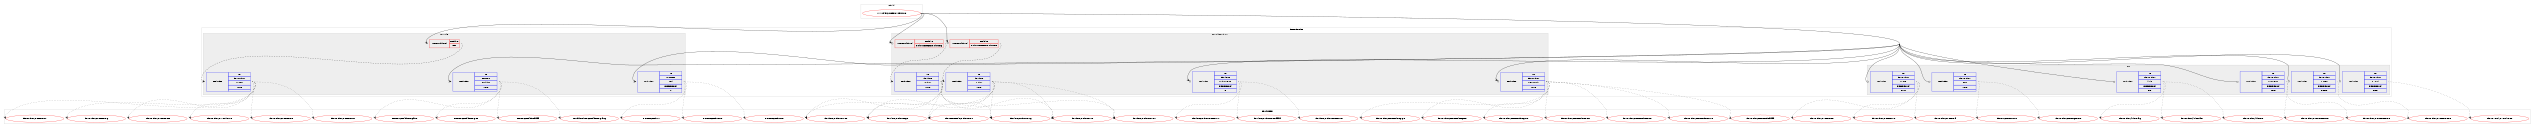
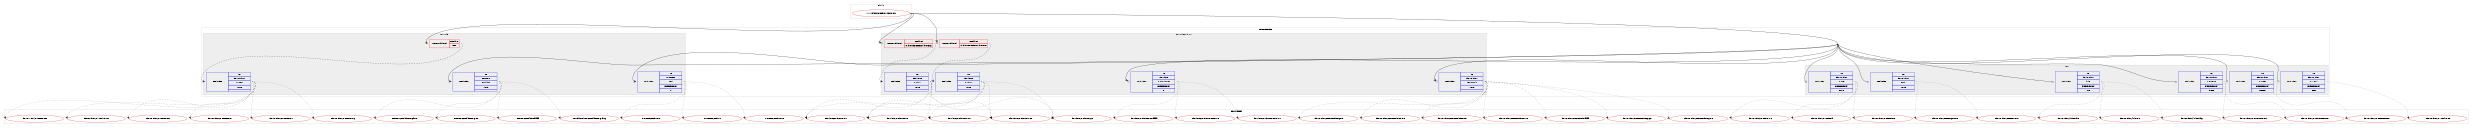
(158, 119) -> (35, 119)
(959, 119) -> (836, 119)
(1021, 119) -> none
(2007, 119) -> (2007, 119)
(2500, 119) -> (2438, 119)
